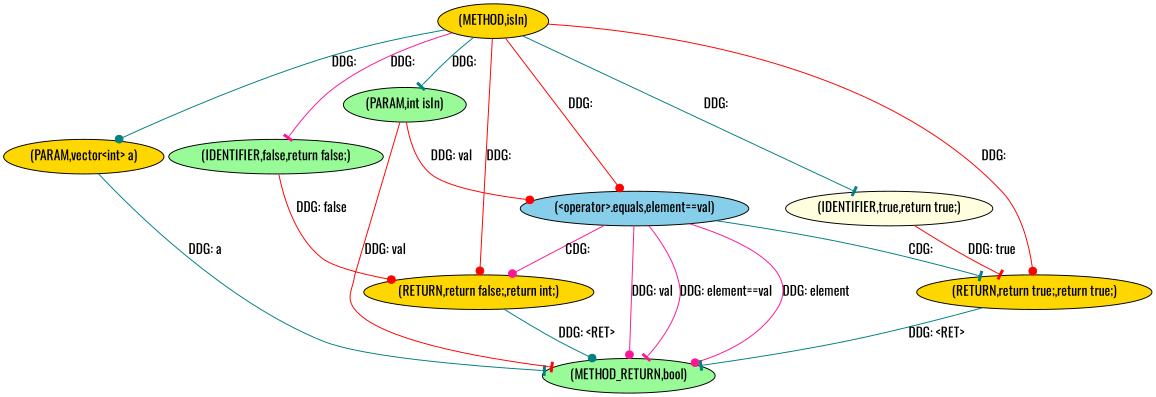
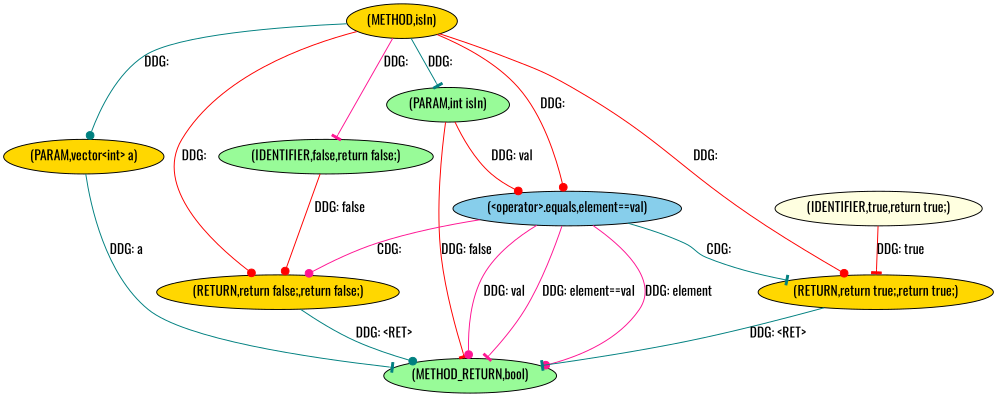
(687, 113) -> none
(385, 250) -> (467, 250)
(479, 292) -> (278, 292)
